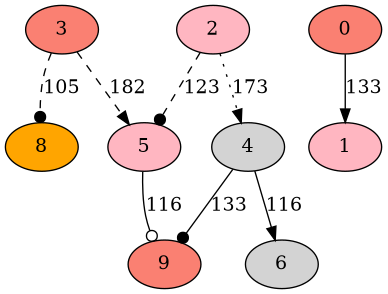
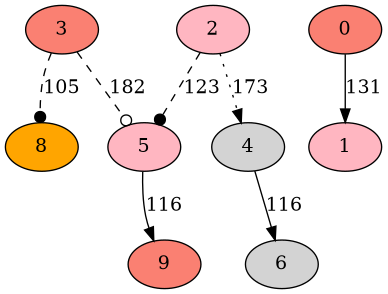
(100, 84) -> (100, 84)
(364, 88) -> (364, 88)
(144, 201) -> (144, 201)
(209, 201) -> none
